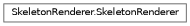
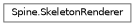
(95, 13) -> (67, 13)
